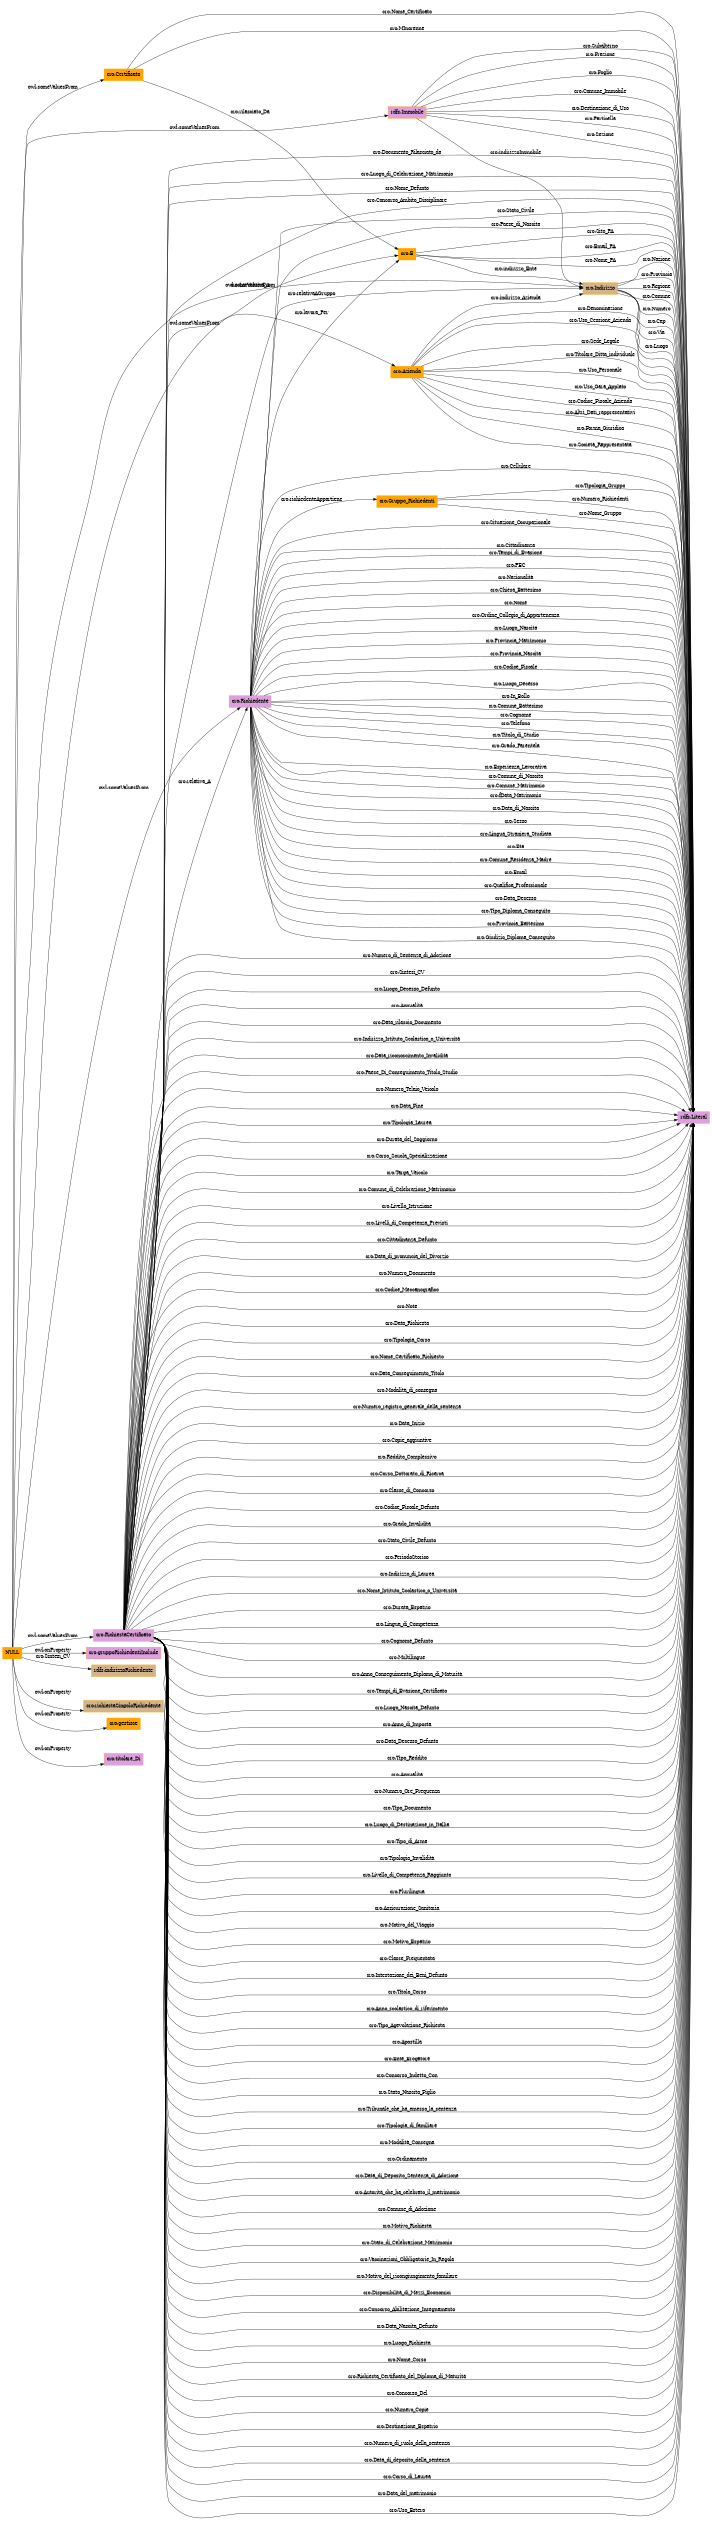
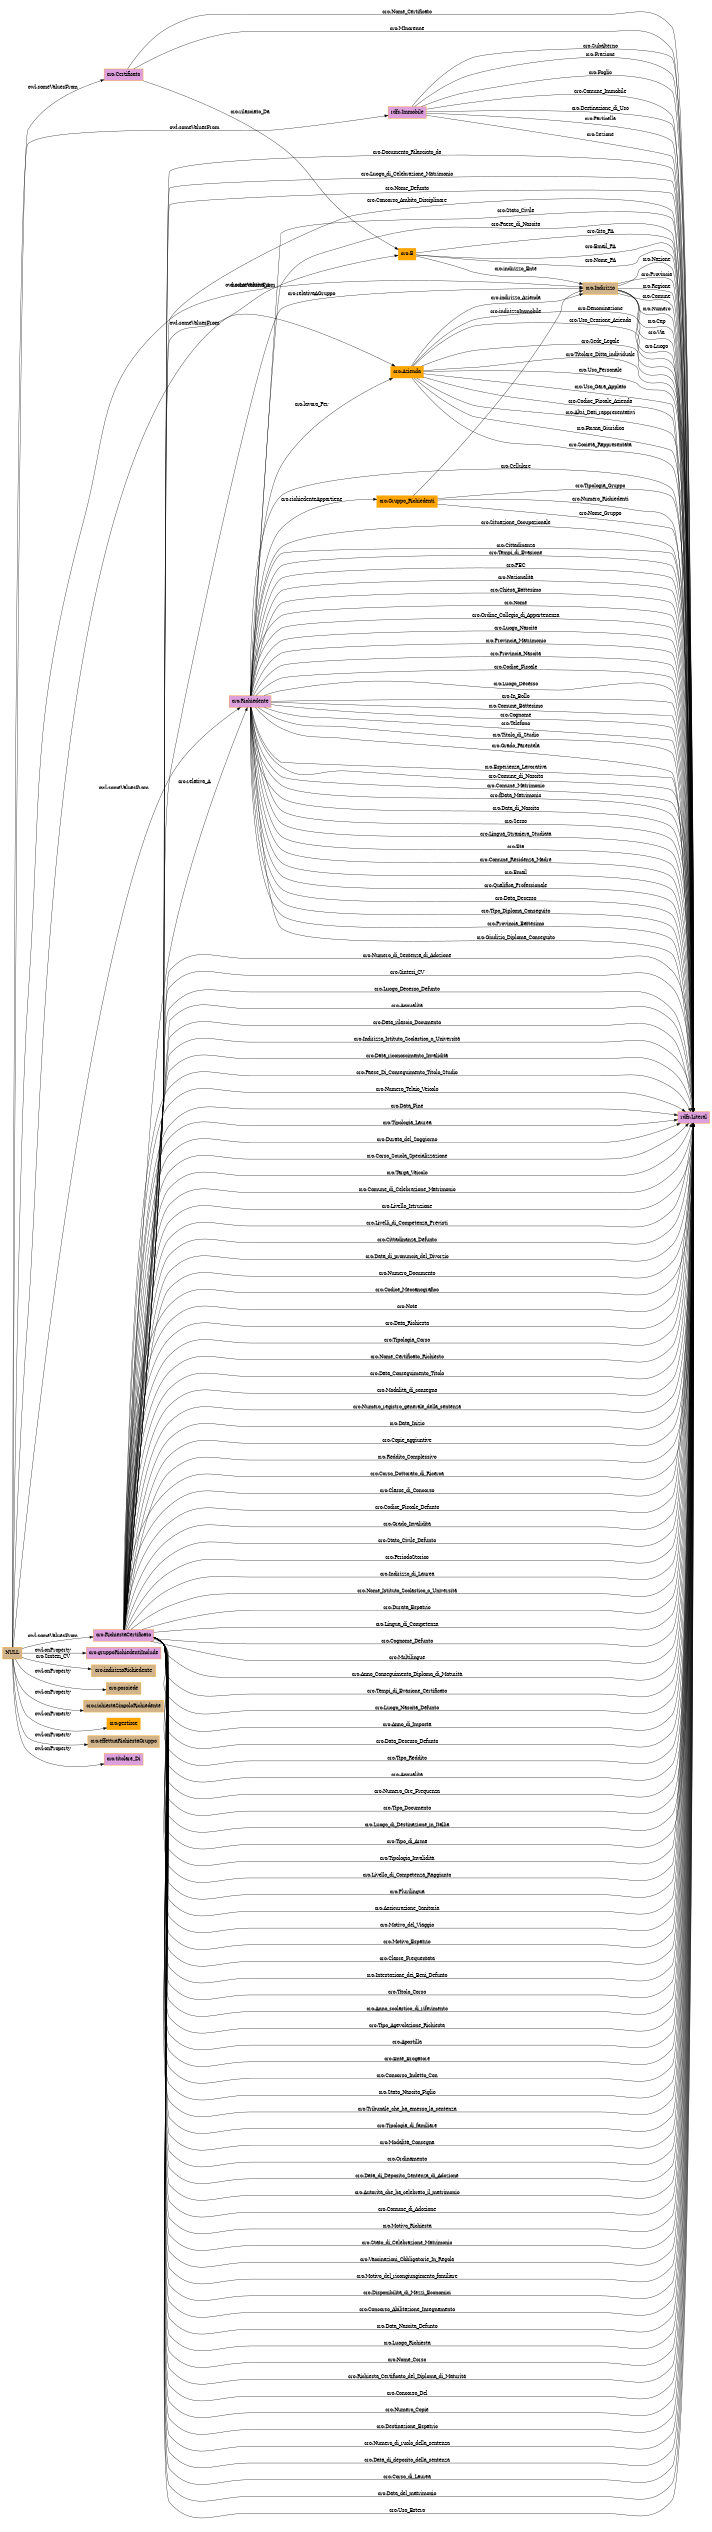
(124, 75) -> (124, 75)
(531, 179) -> (498, 402)
(270, 445) -> (267, 510)
(12, 1653) -> (12, 1653)
(124, 1671) -> (124, 1671)
none -> (124, 1688)
none -> (124, 1742)
